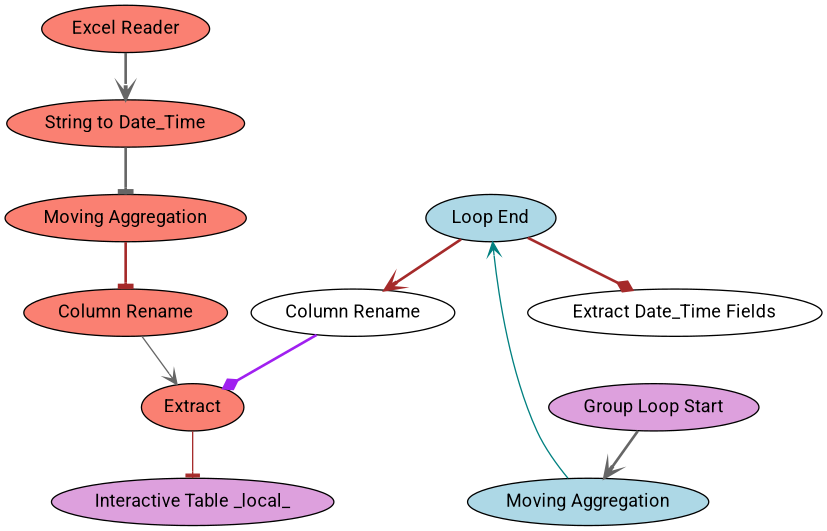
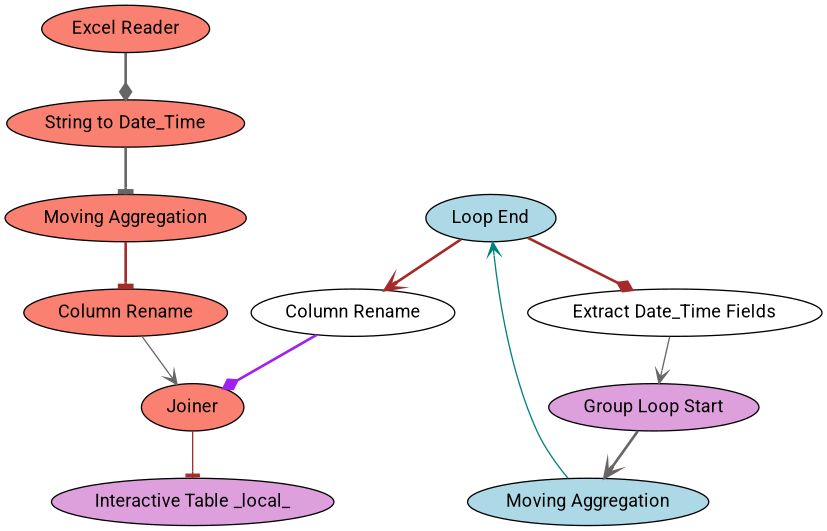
(126, 68) -> (126, 68)
none -> (666, 354)
(193, 407) -> (193, 407)
